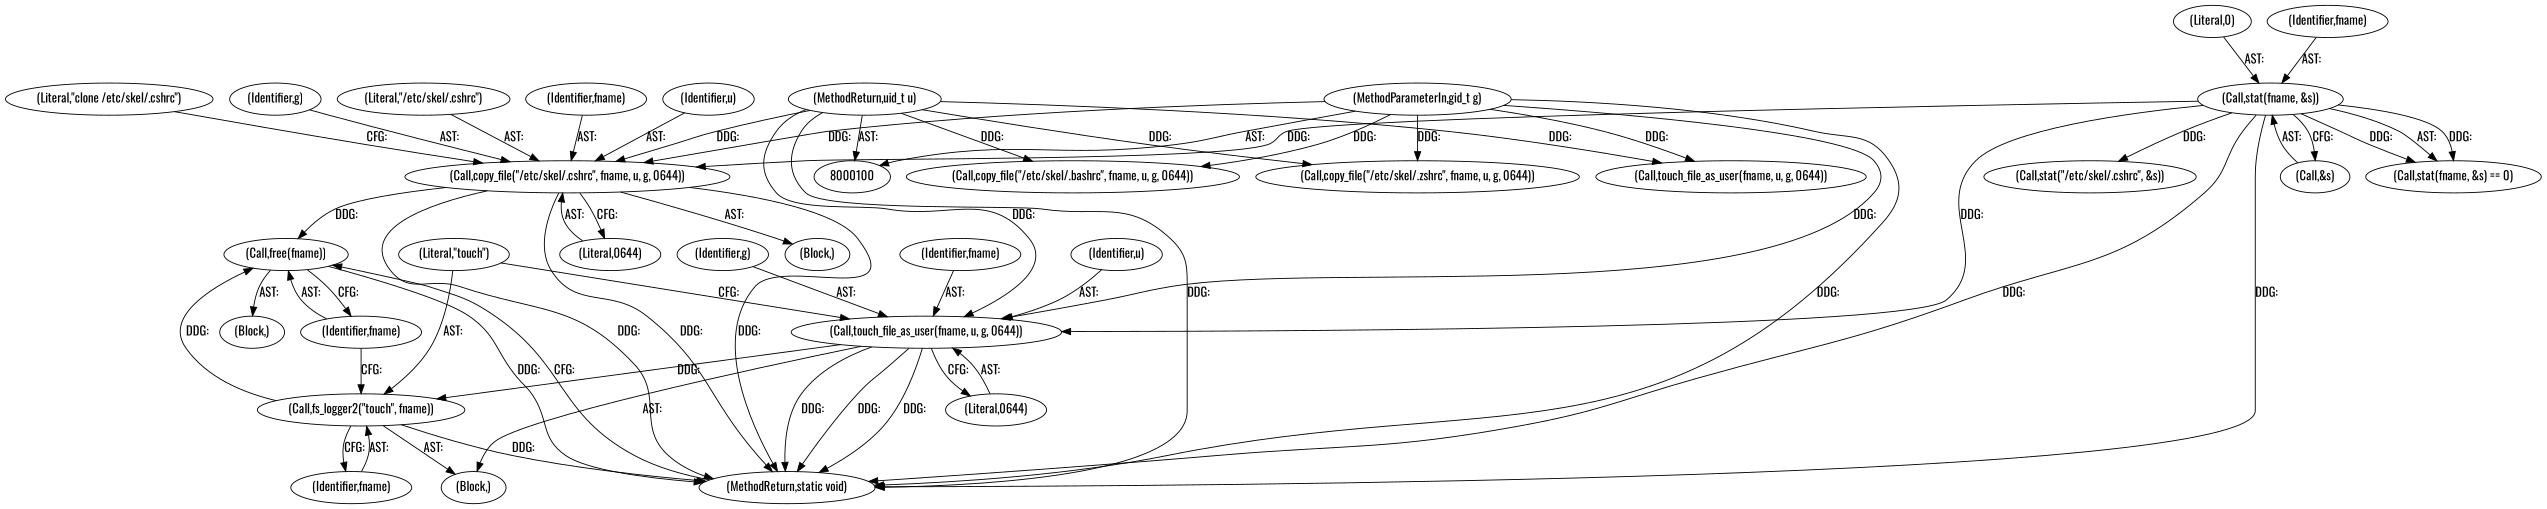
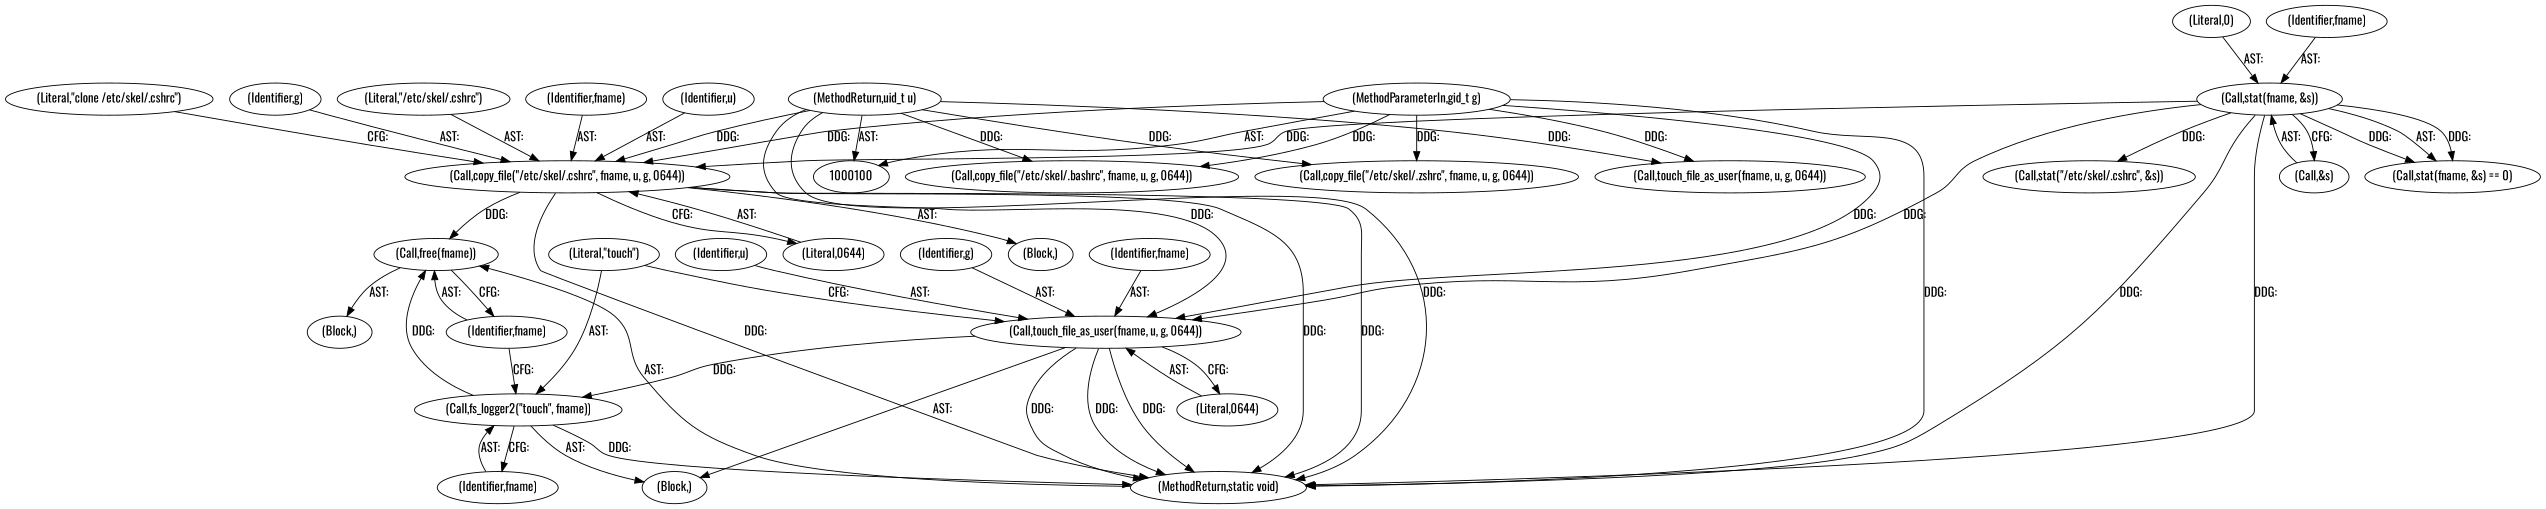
(852, 177) -> (851, 177)
(566, 371) -> (655, 371)
(516, 376) -> none
